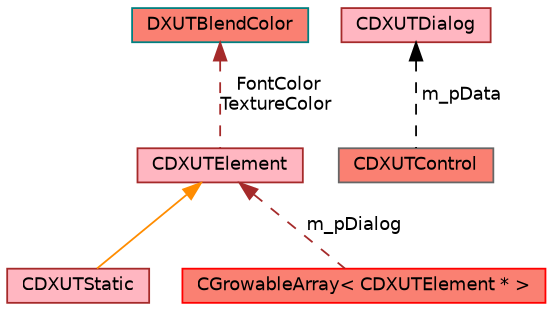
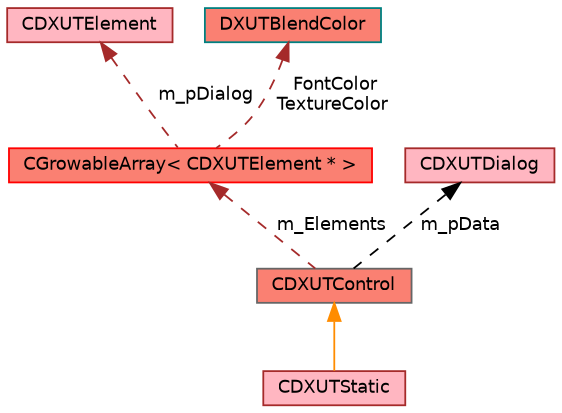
(220, 104) -> (257, 110)
(142, 232) -> (334, 346)
none -> (270, 232)
